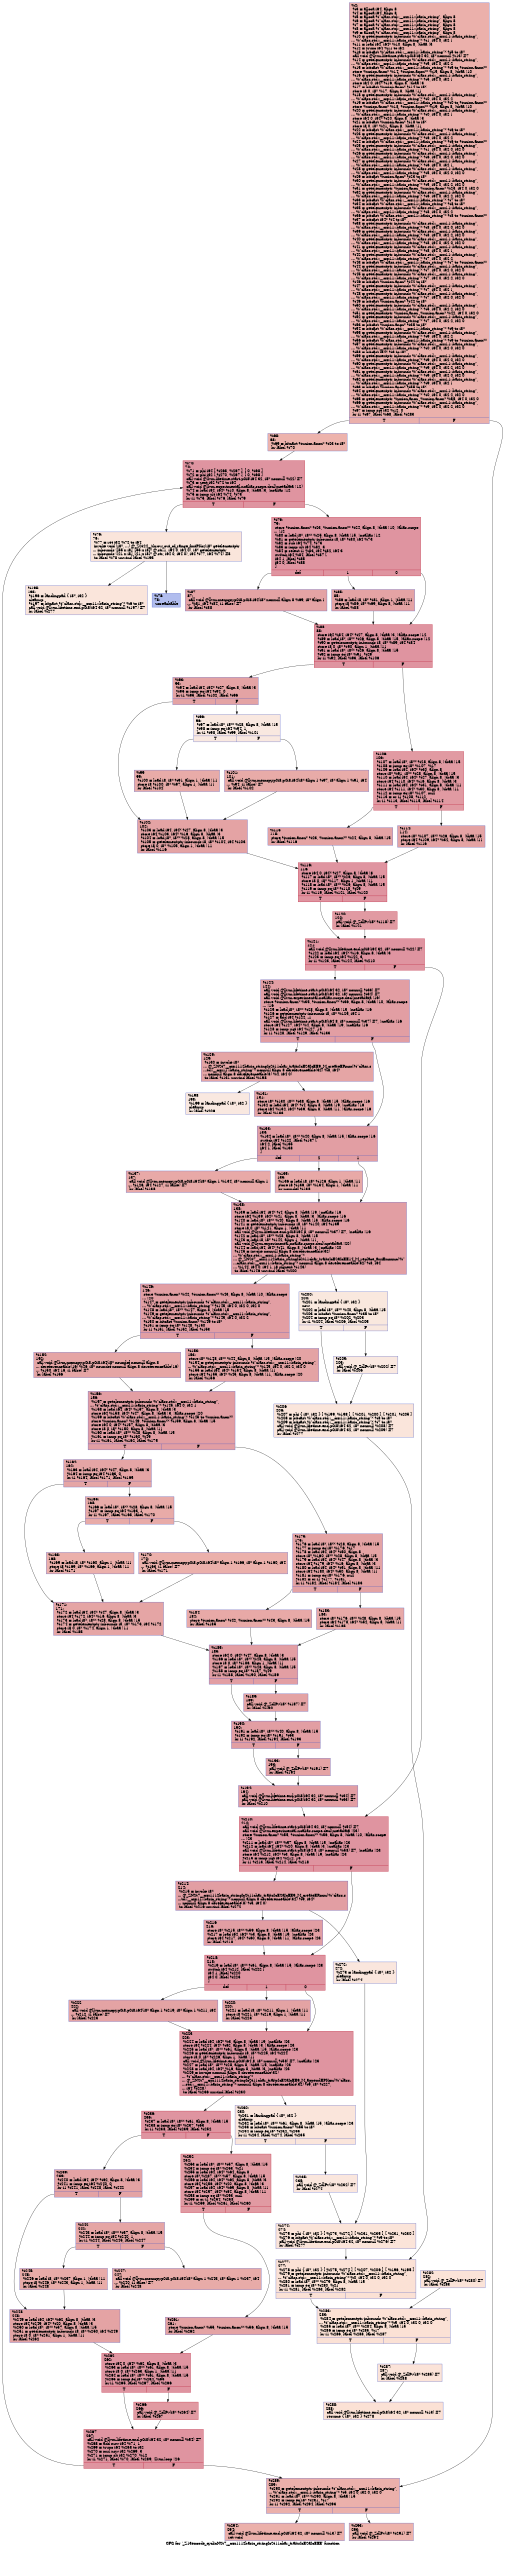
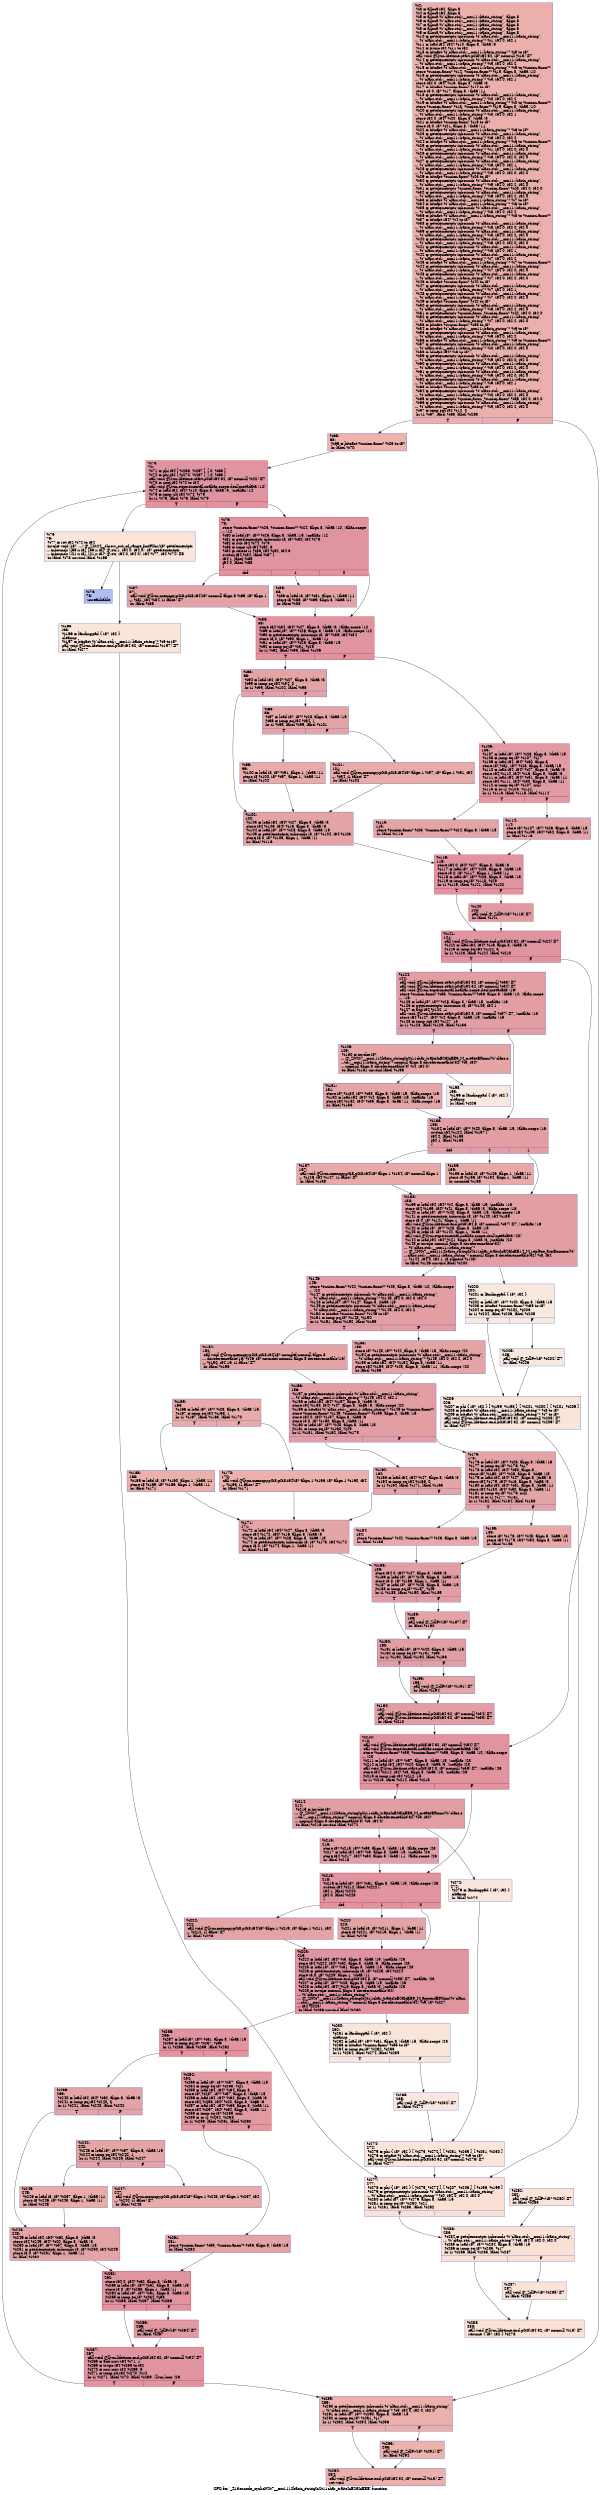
(237, 728) -> (305, 720)
none -> (120, 1455)
(130, 1491) -> none
none -> (400, 2463)
